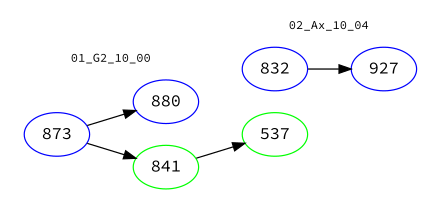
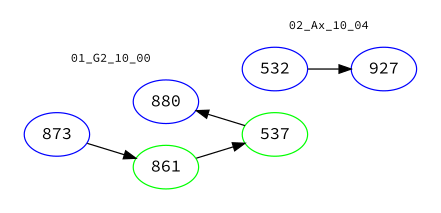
(275, 69) -> (275, 69)
(106, 120) -> (225, 119)
(166, 167) -> (166, 167)
